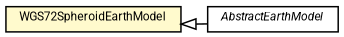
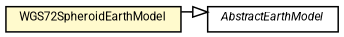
(202, 24) -> (187, 12)
